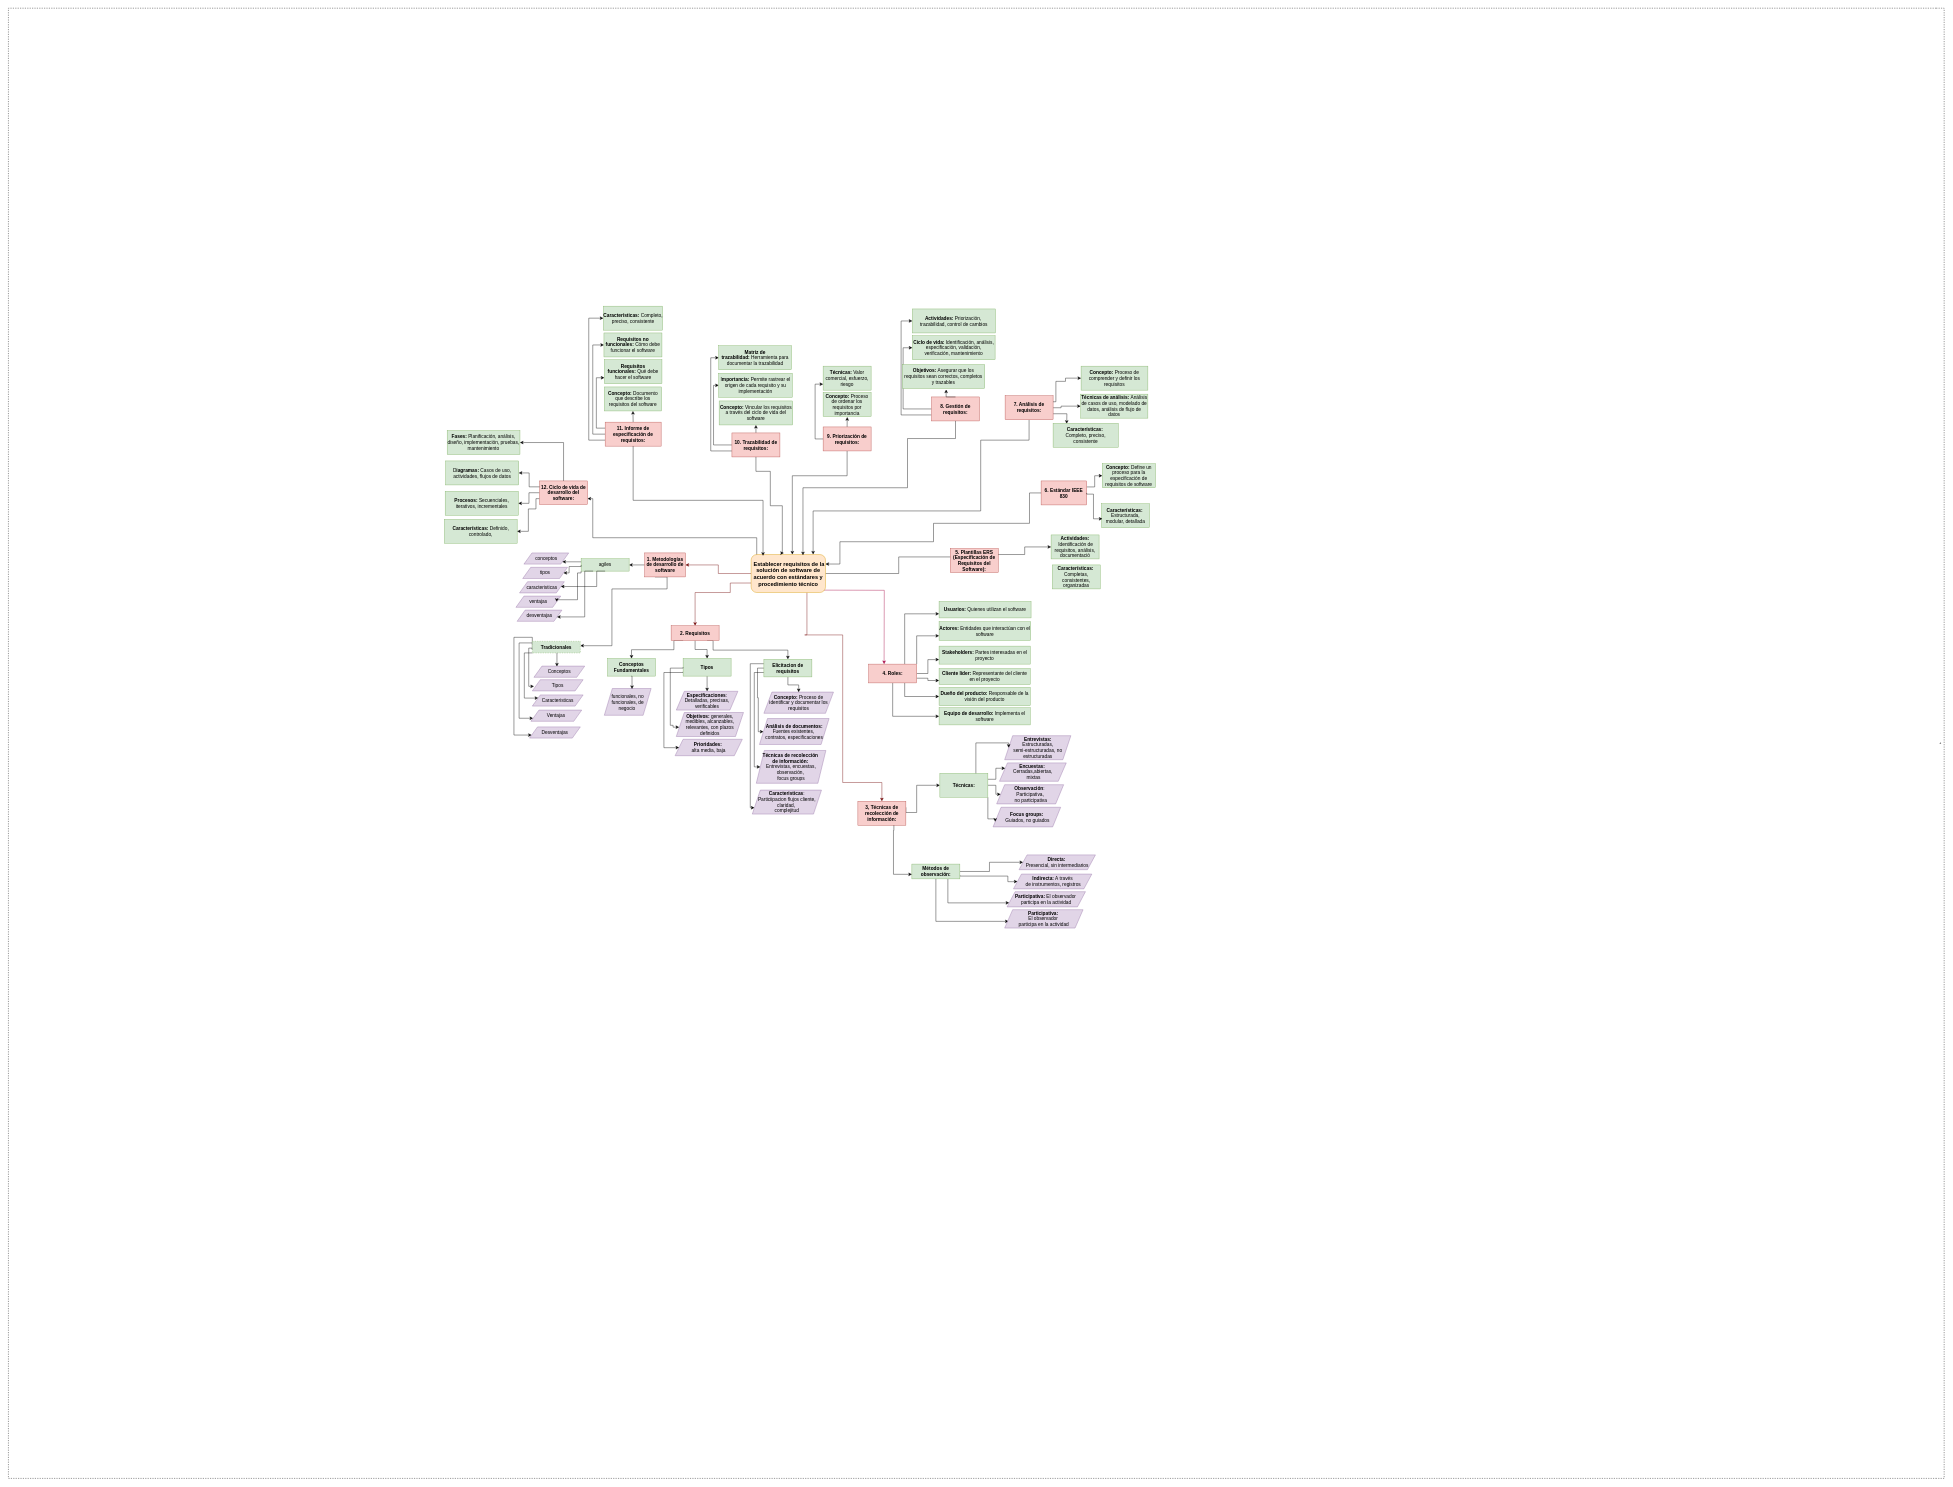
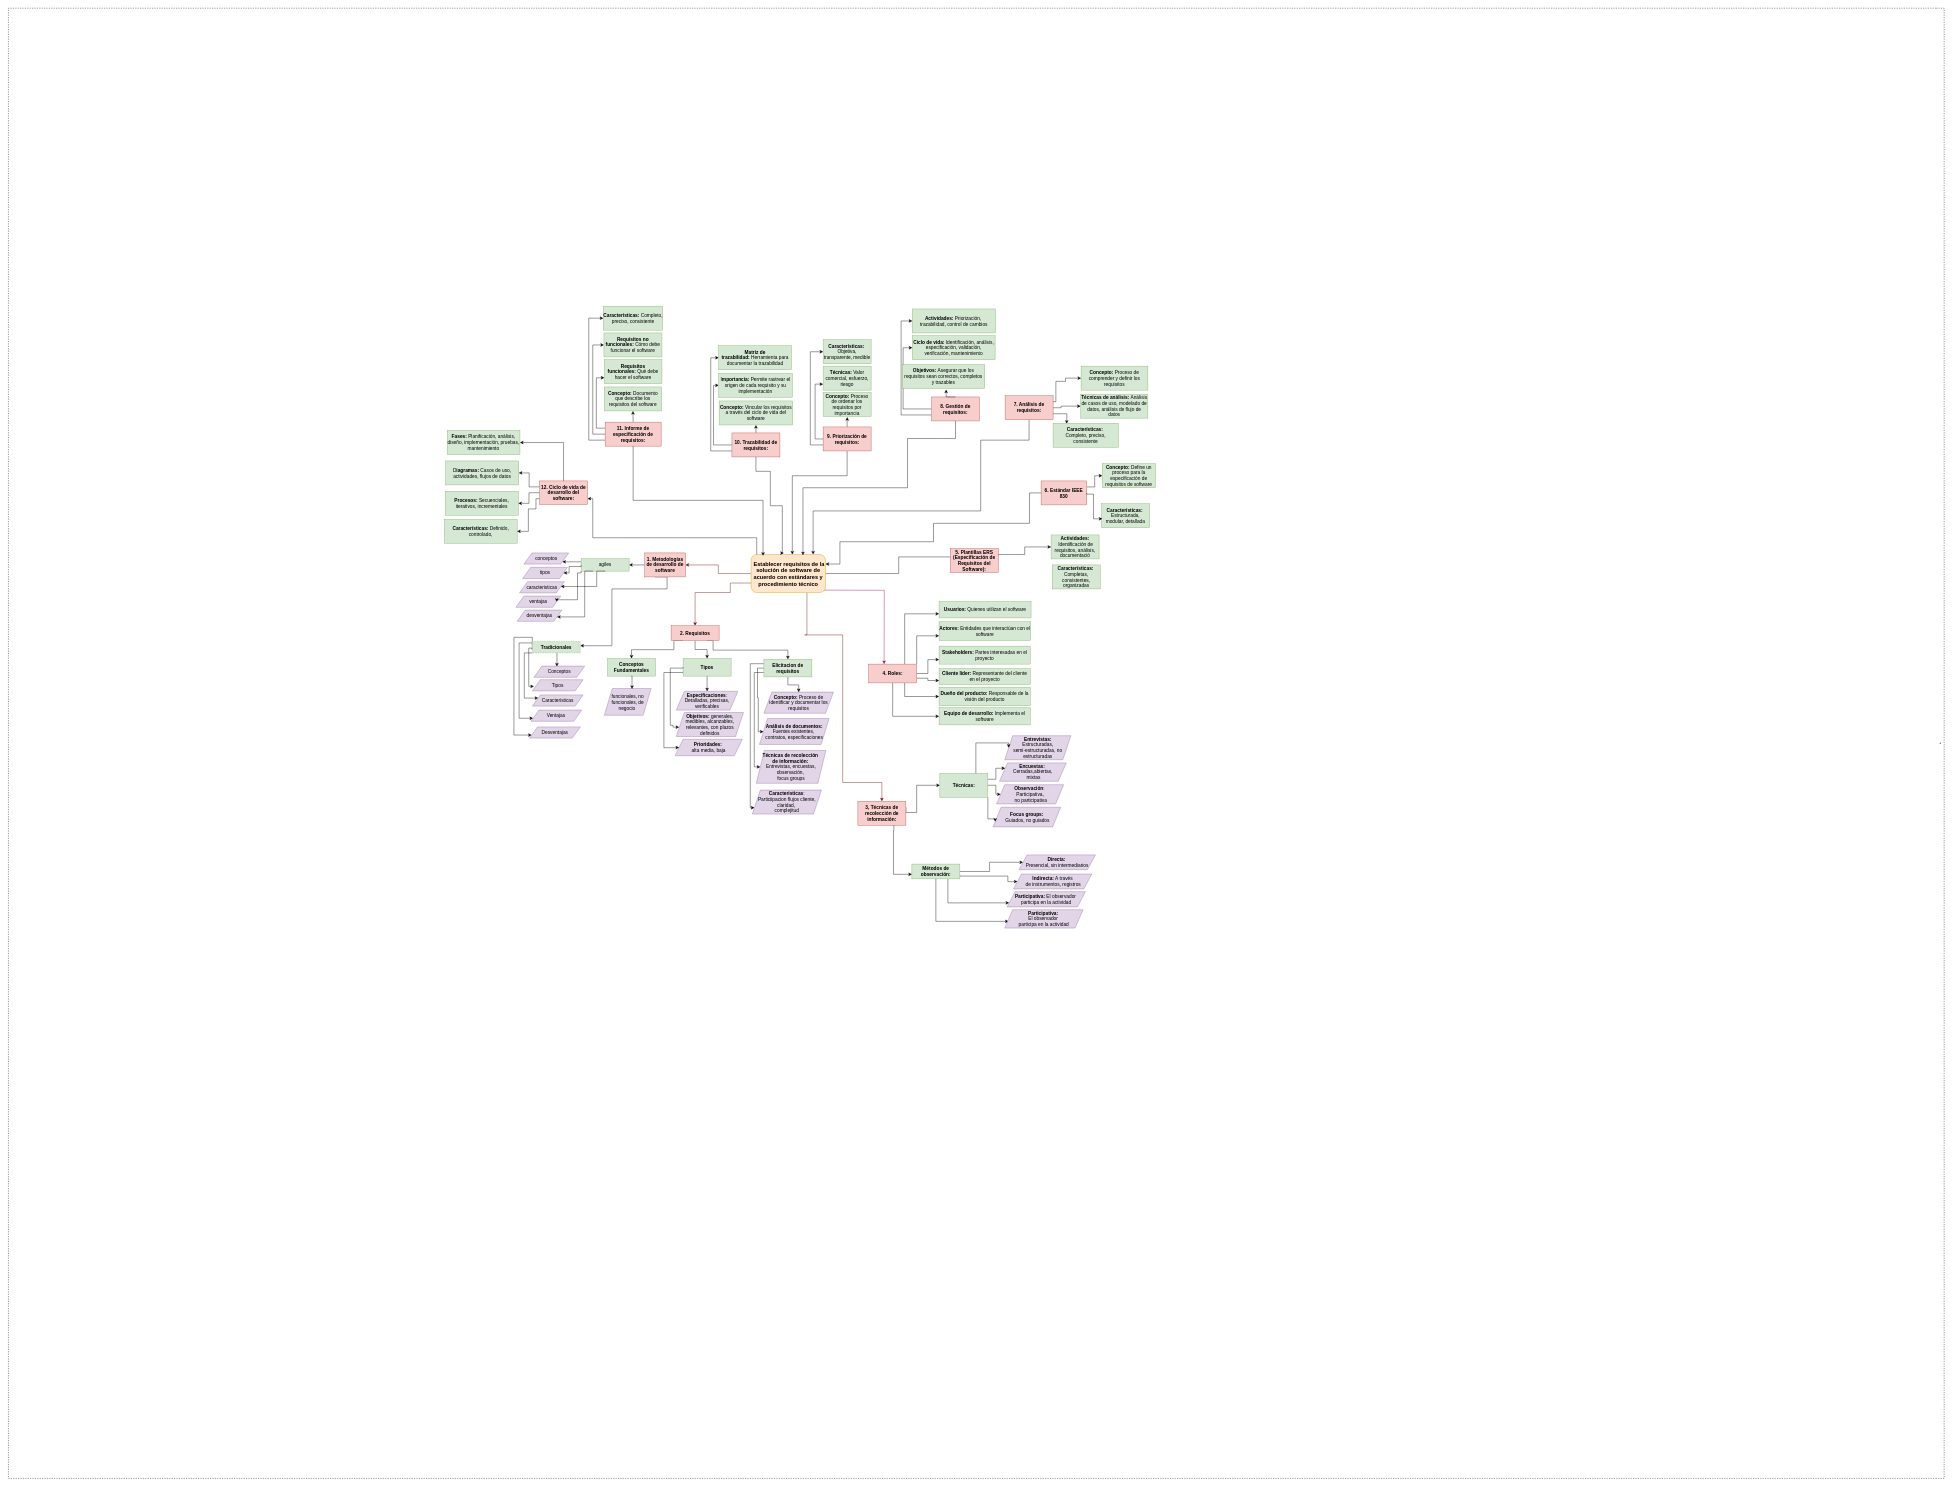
none -> (819, 352)
none -> (847, 352)
